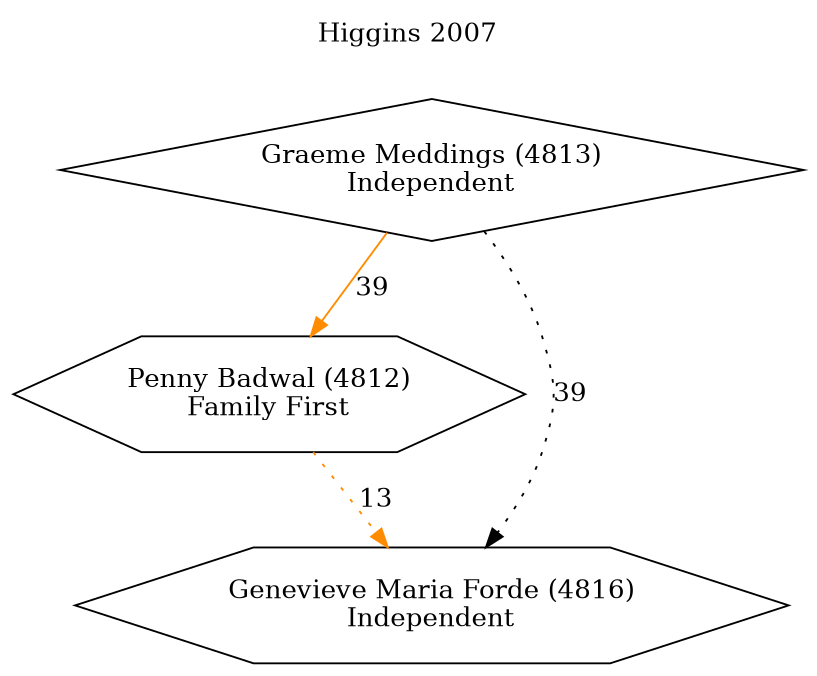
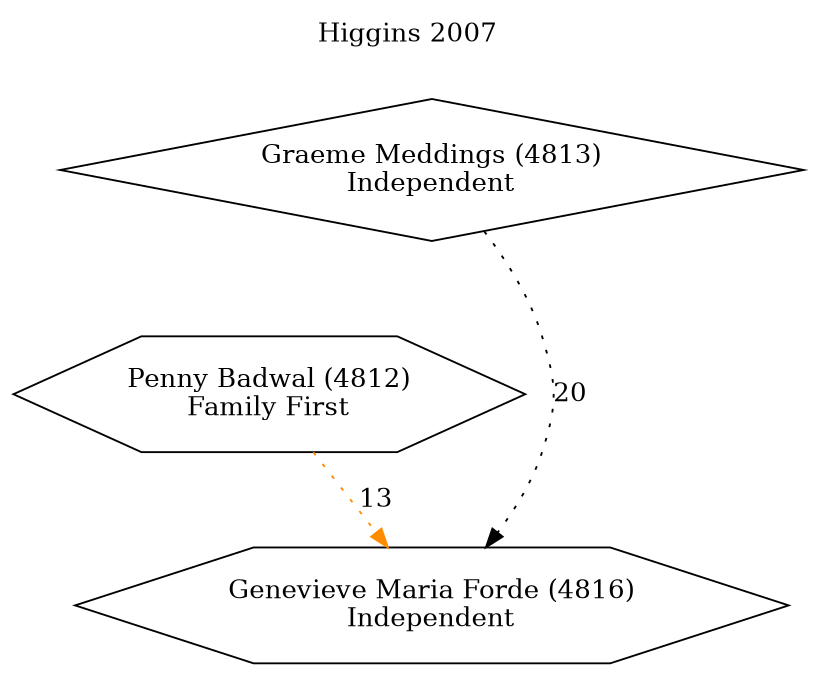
(354, 277) -> none
(571, 394) -> (571, 394)
